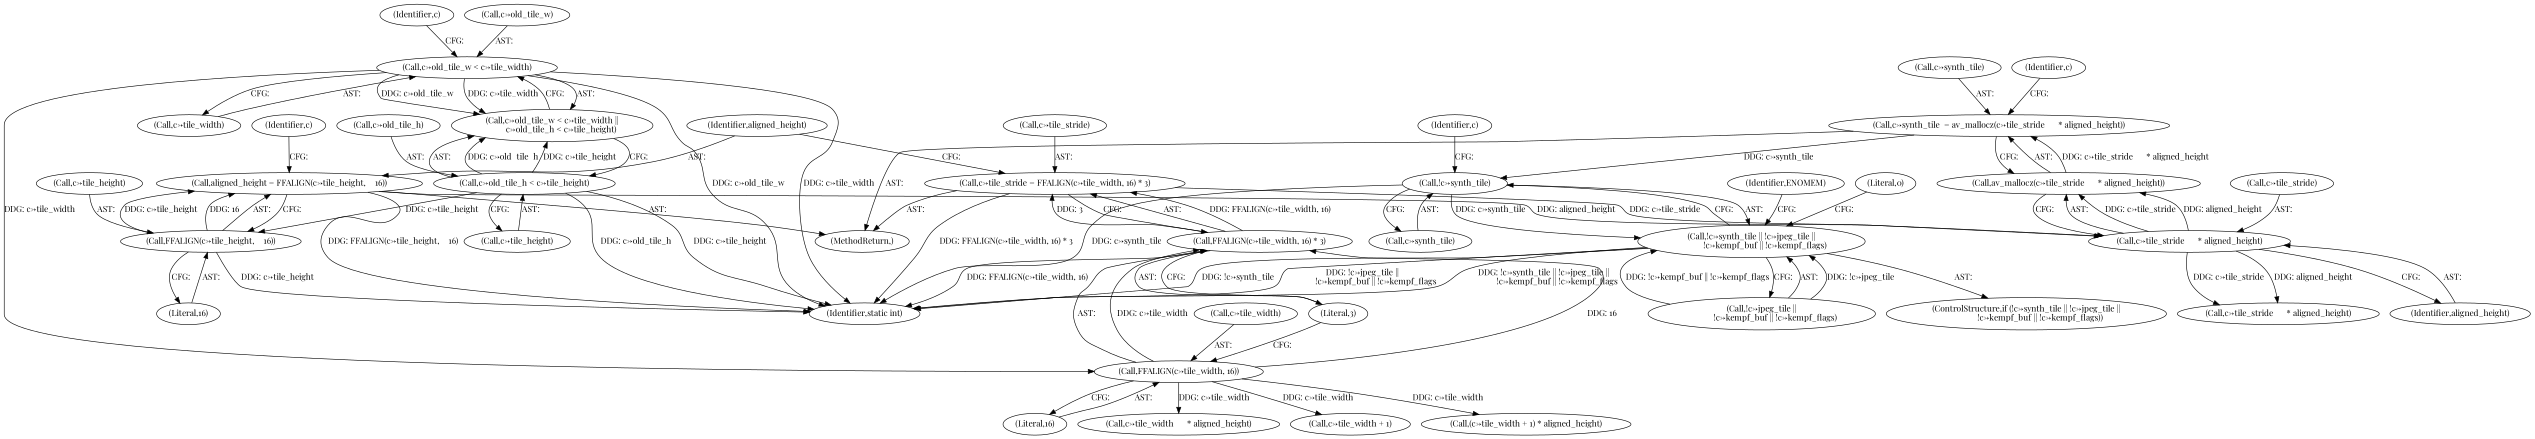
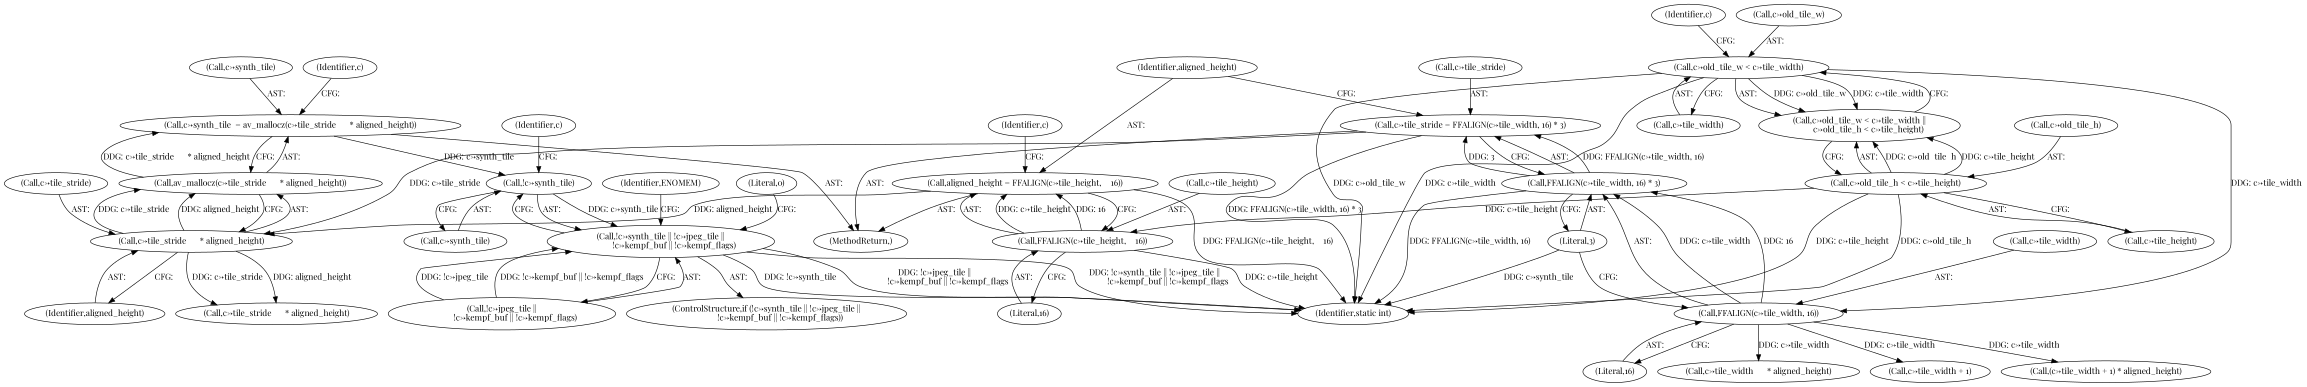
(1141, 203) -> (1475, 279)
